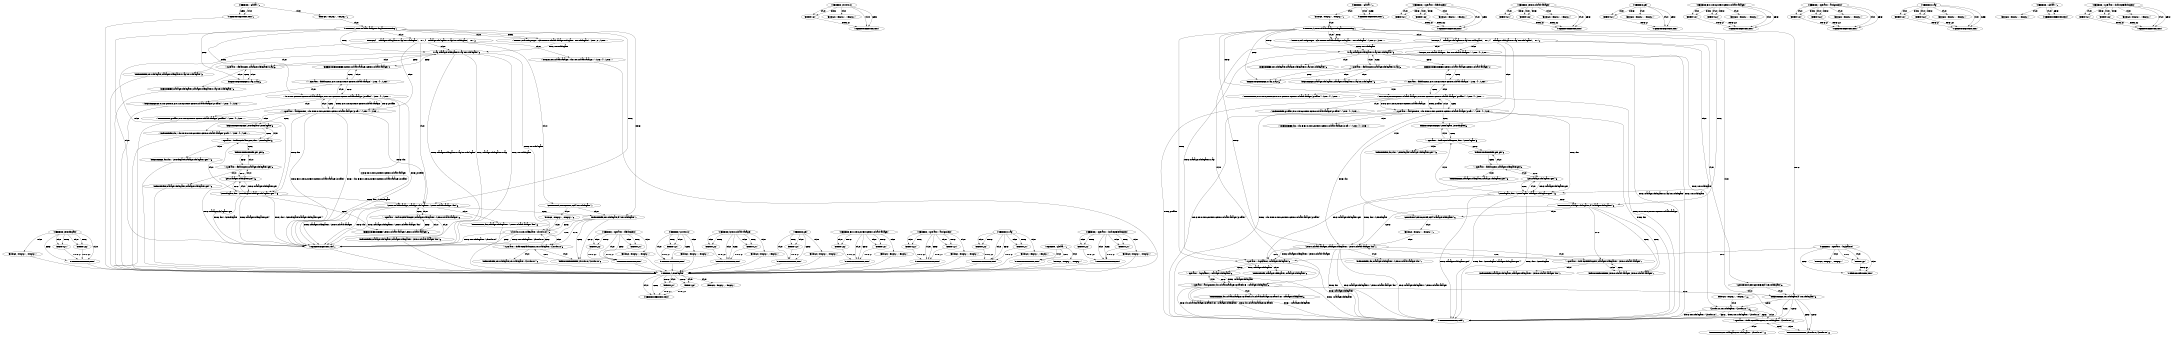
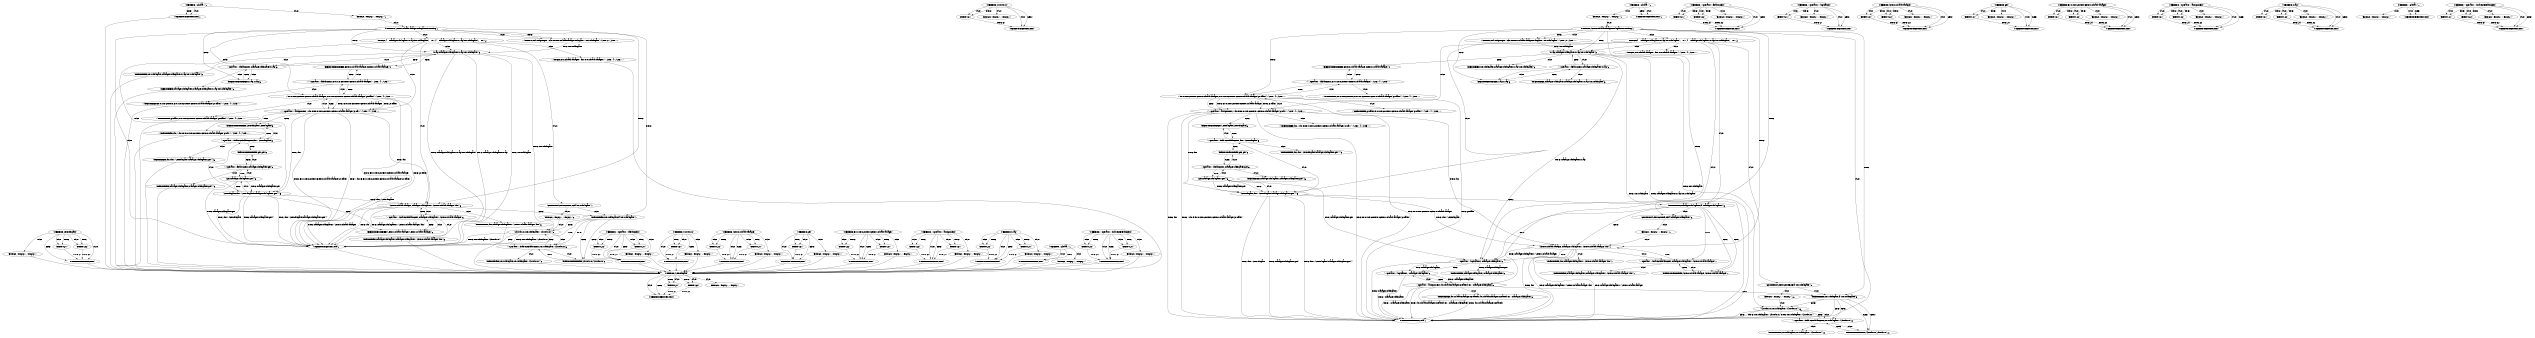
(1569, 256) -> (1573, 213)
(1277, 267) -> (1493, 267)
